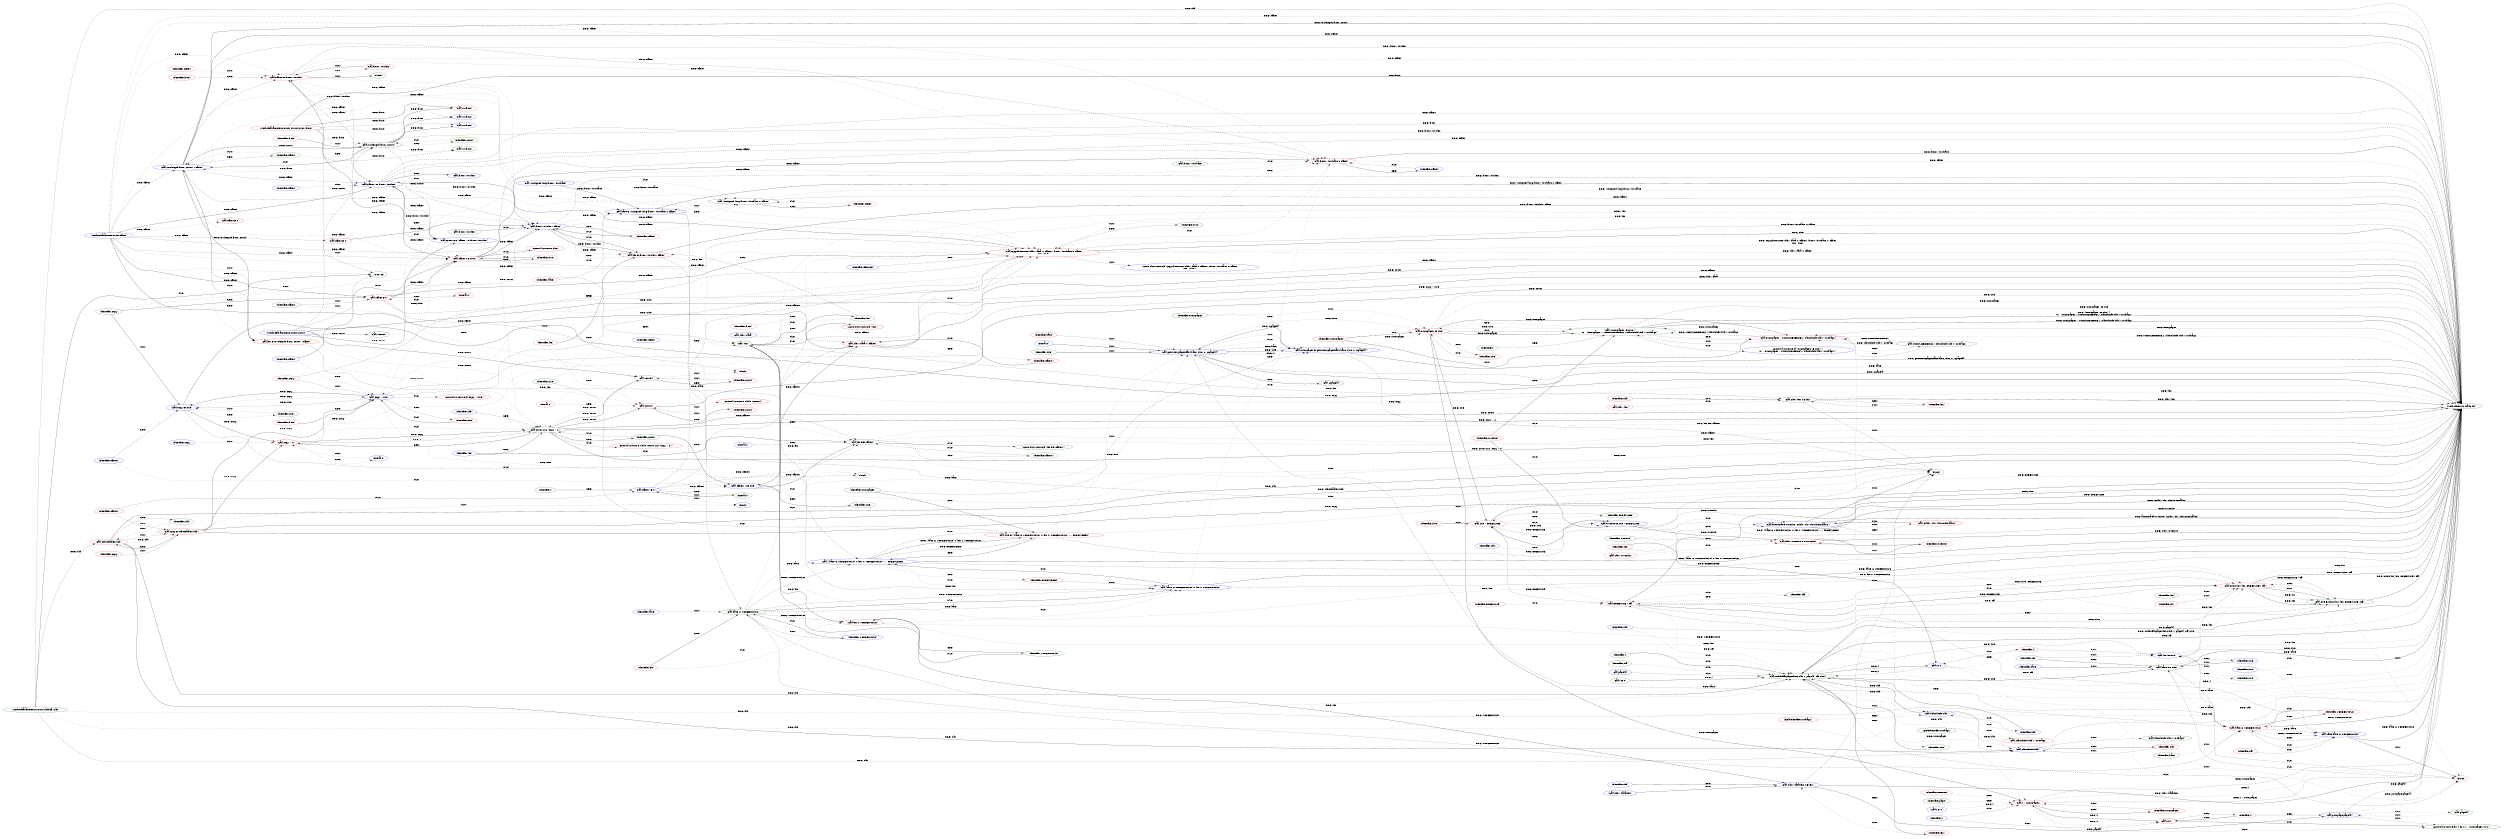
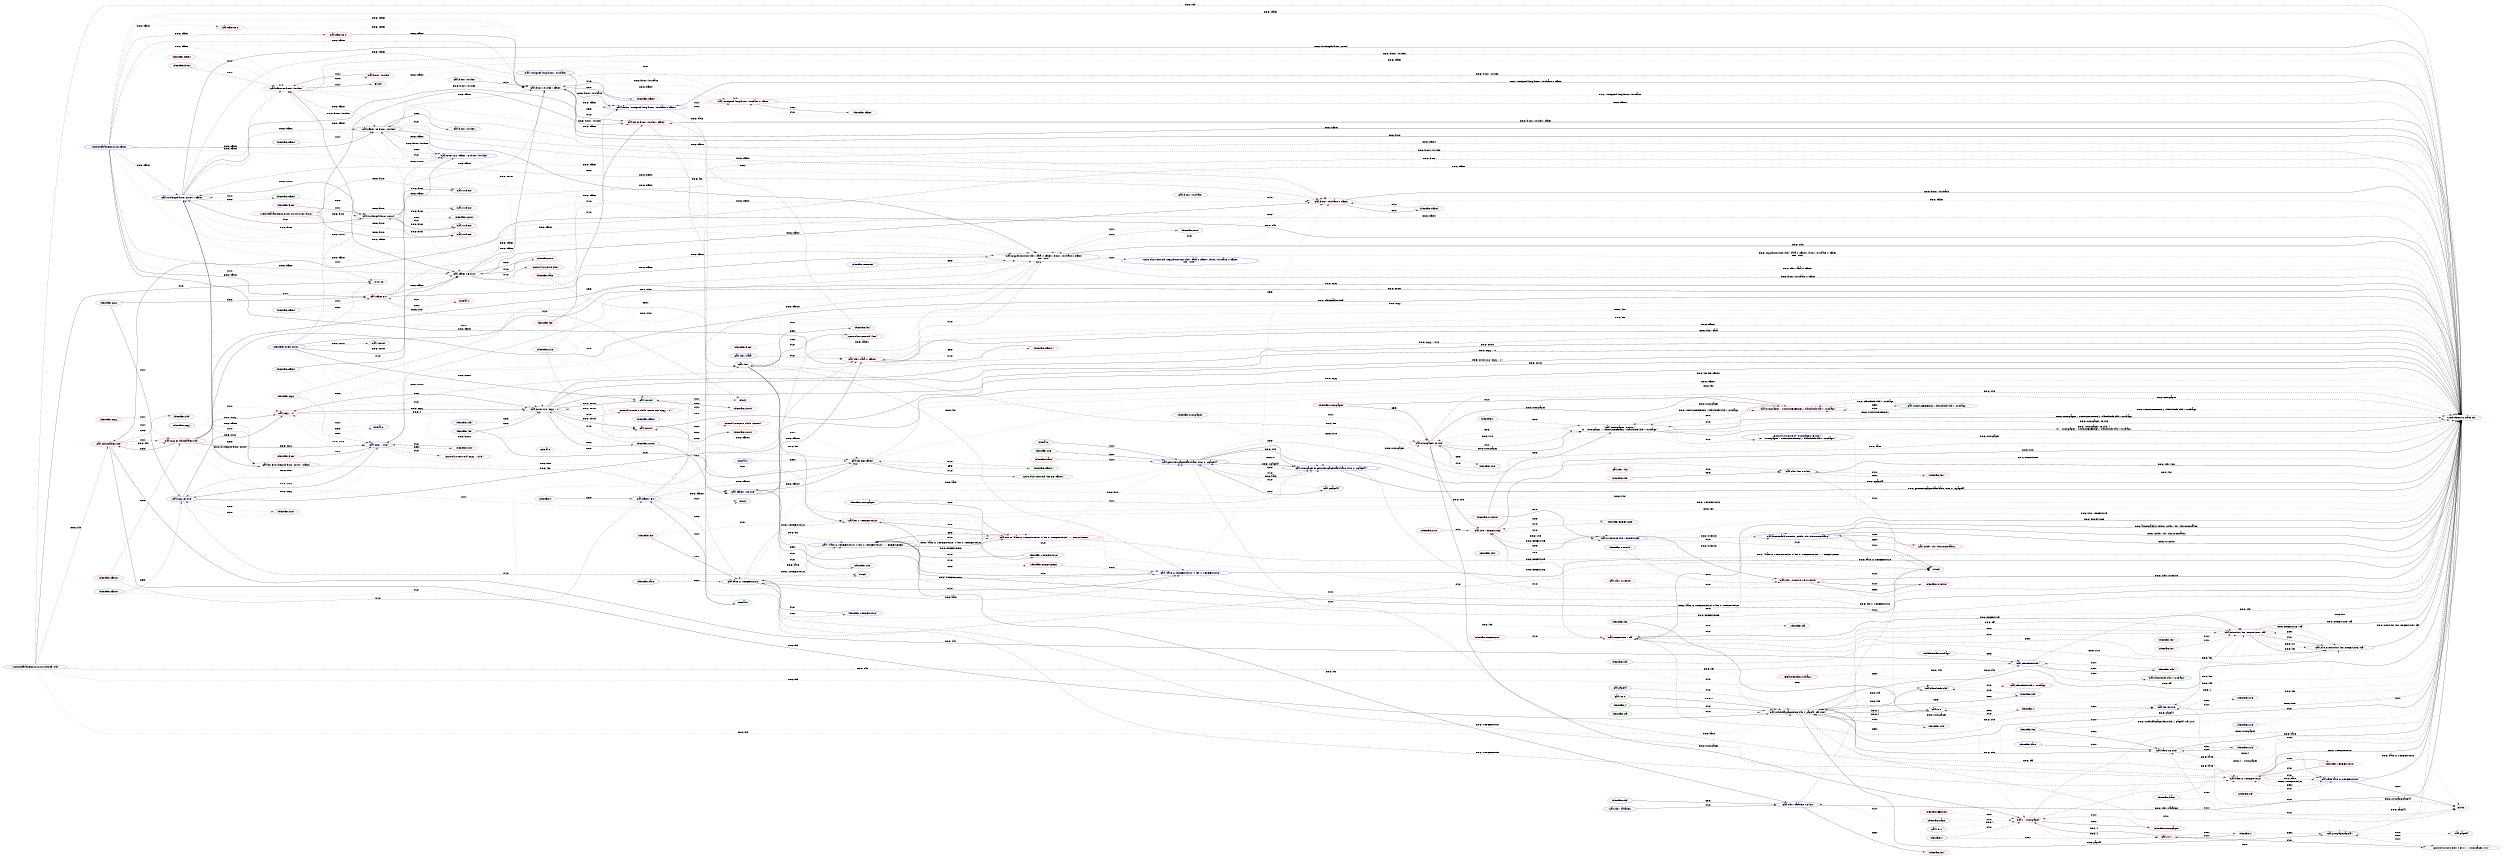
(743, 201) -> (743, 101)
(286, 333) -> (286, 347)
(1971, 577) -> (2078, 514)
